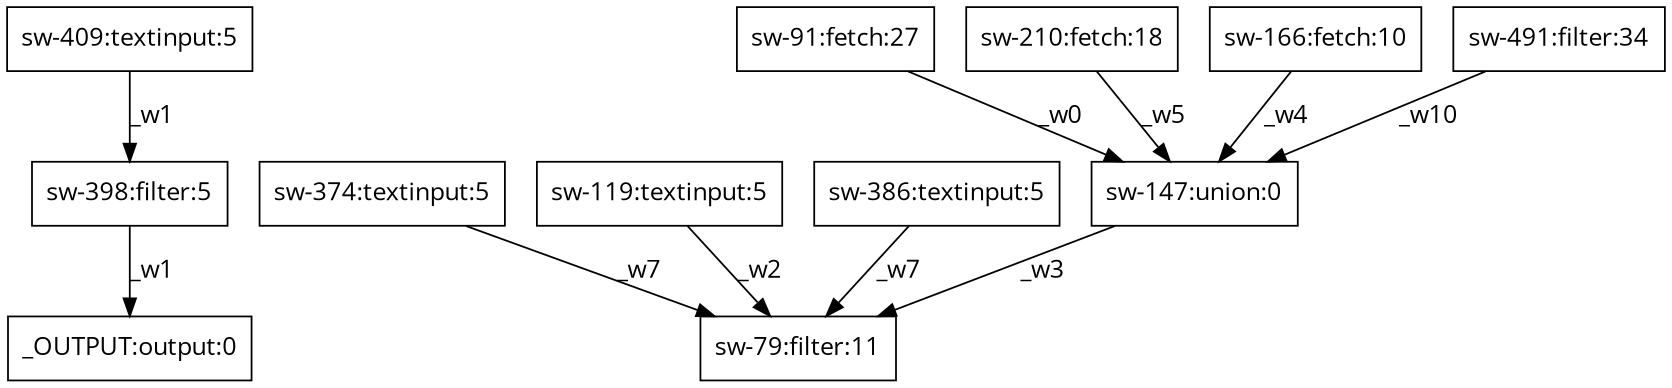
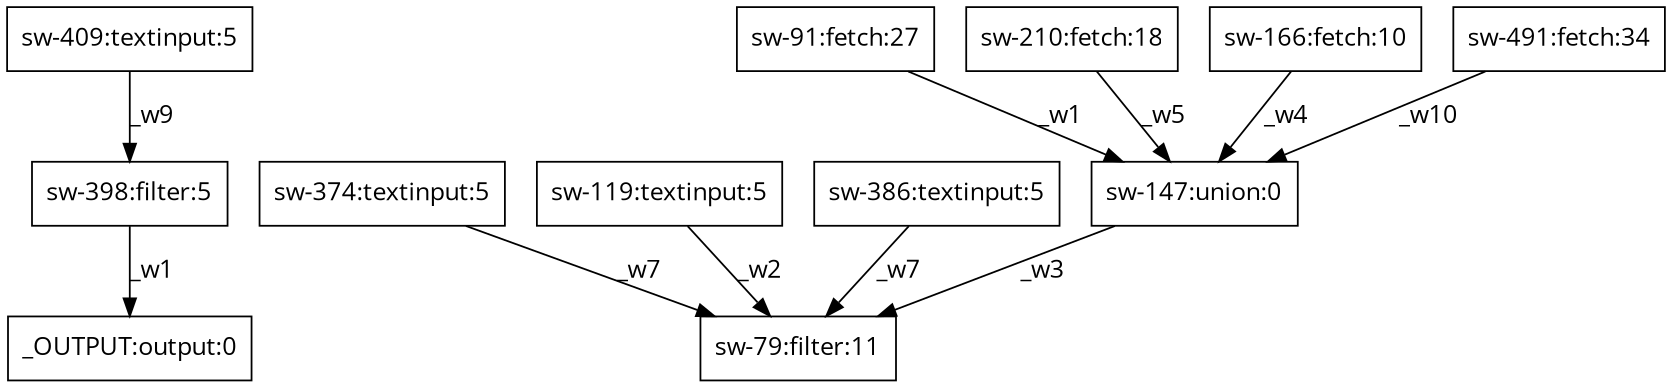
(1559, 39) -> (1559, 39)
(152, 116) -> (152, 116)
(1060, 116) -> (1060, 116)
